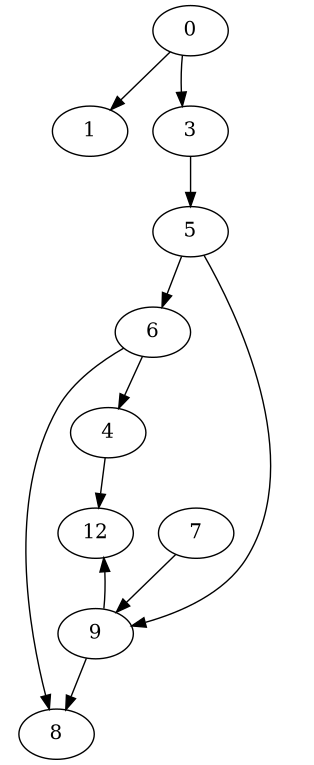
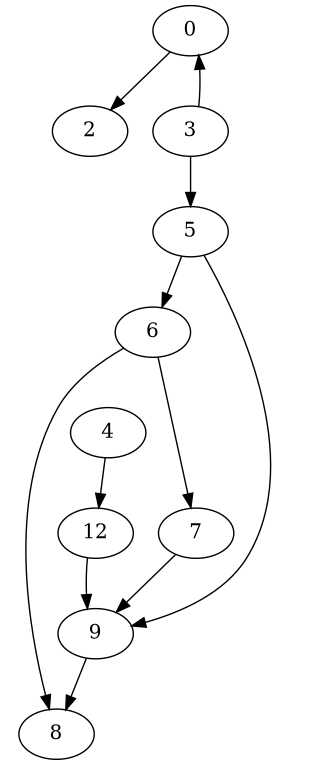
(181, 74) -> (200, 88)
(90, 131) -> (90, 131)
(133, 376) -> (173, 426)
(105, 590) -> (86, 576)
